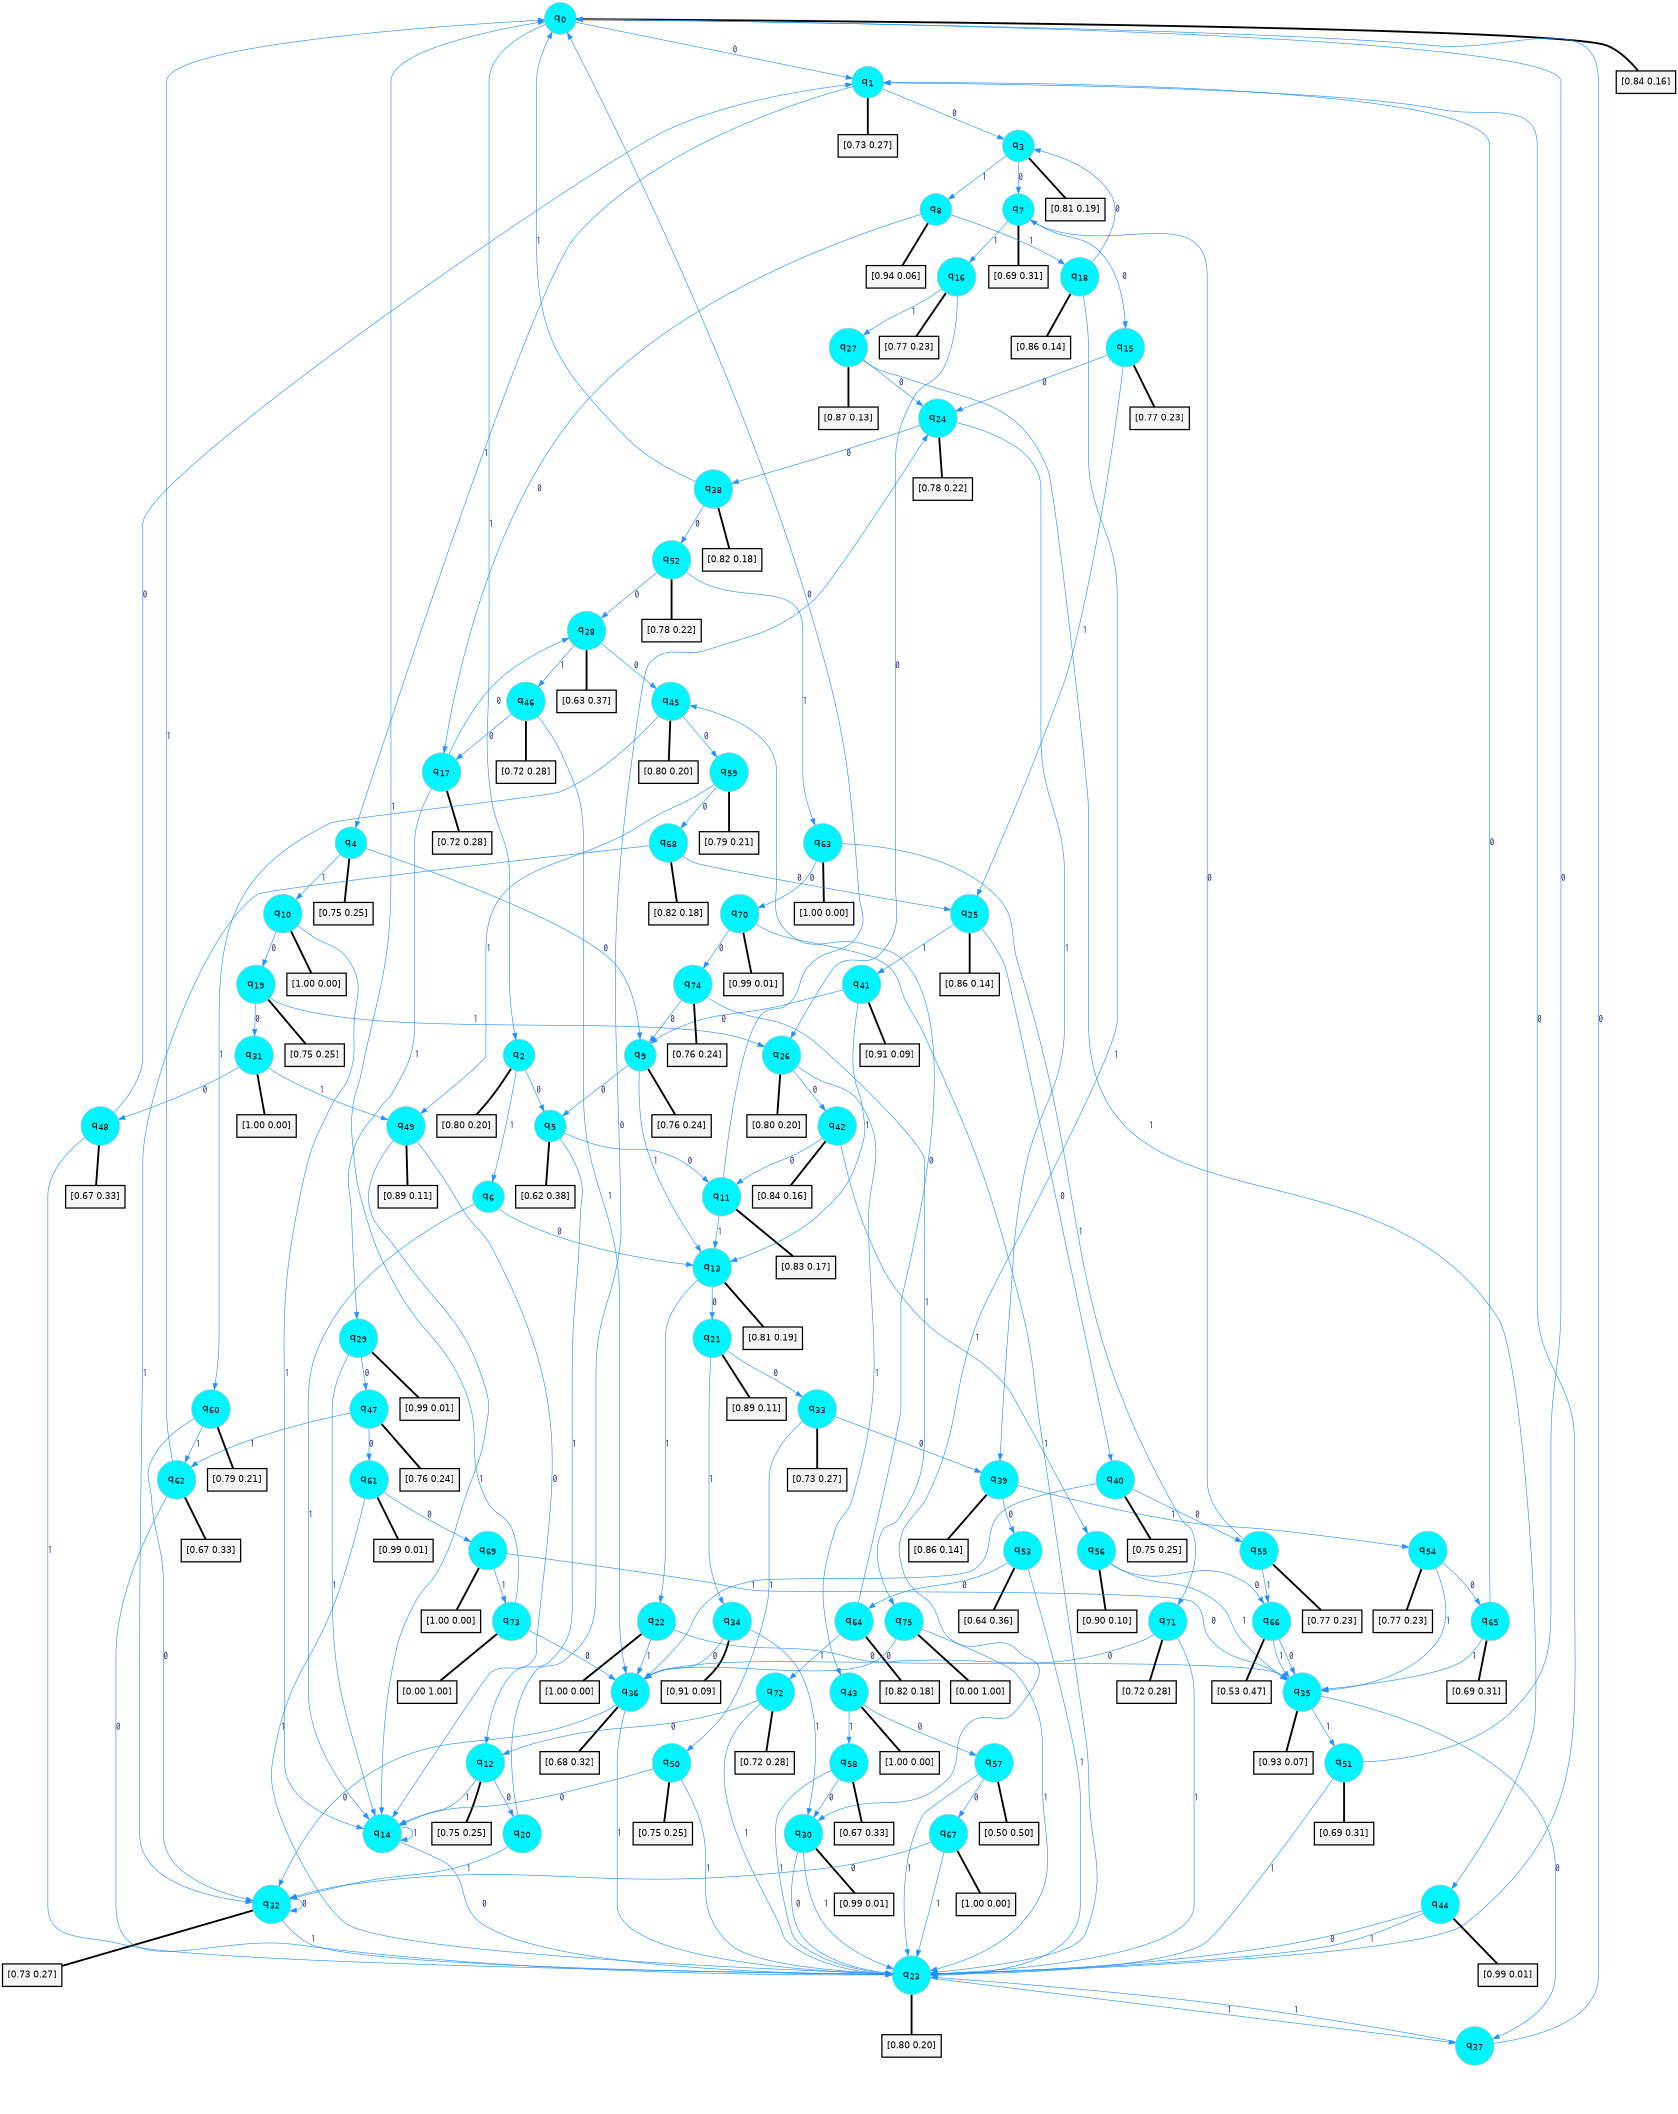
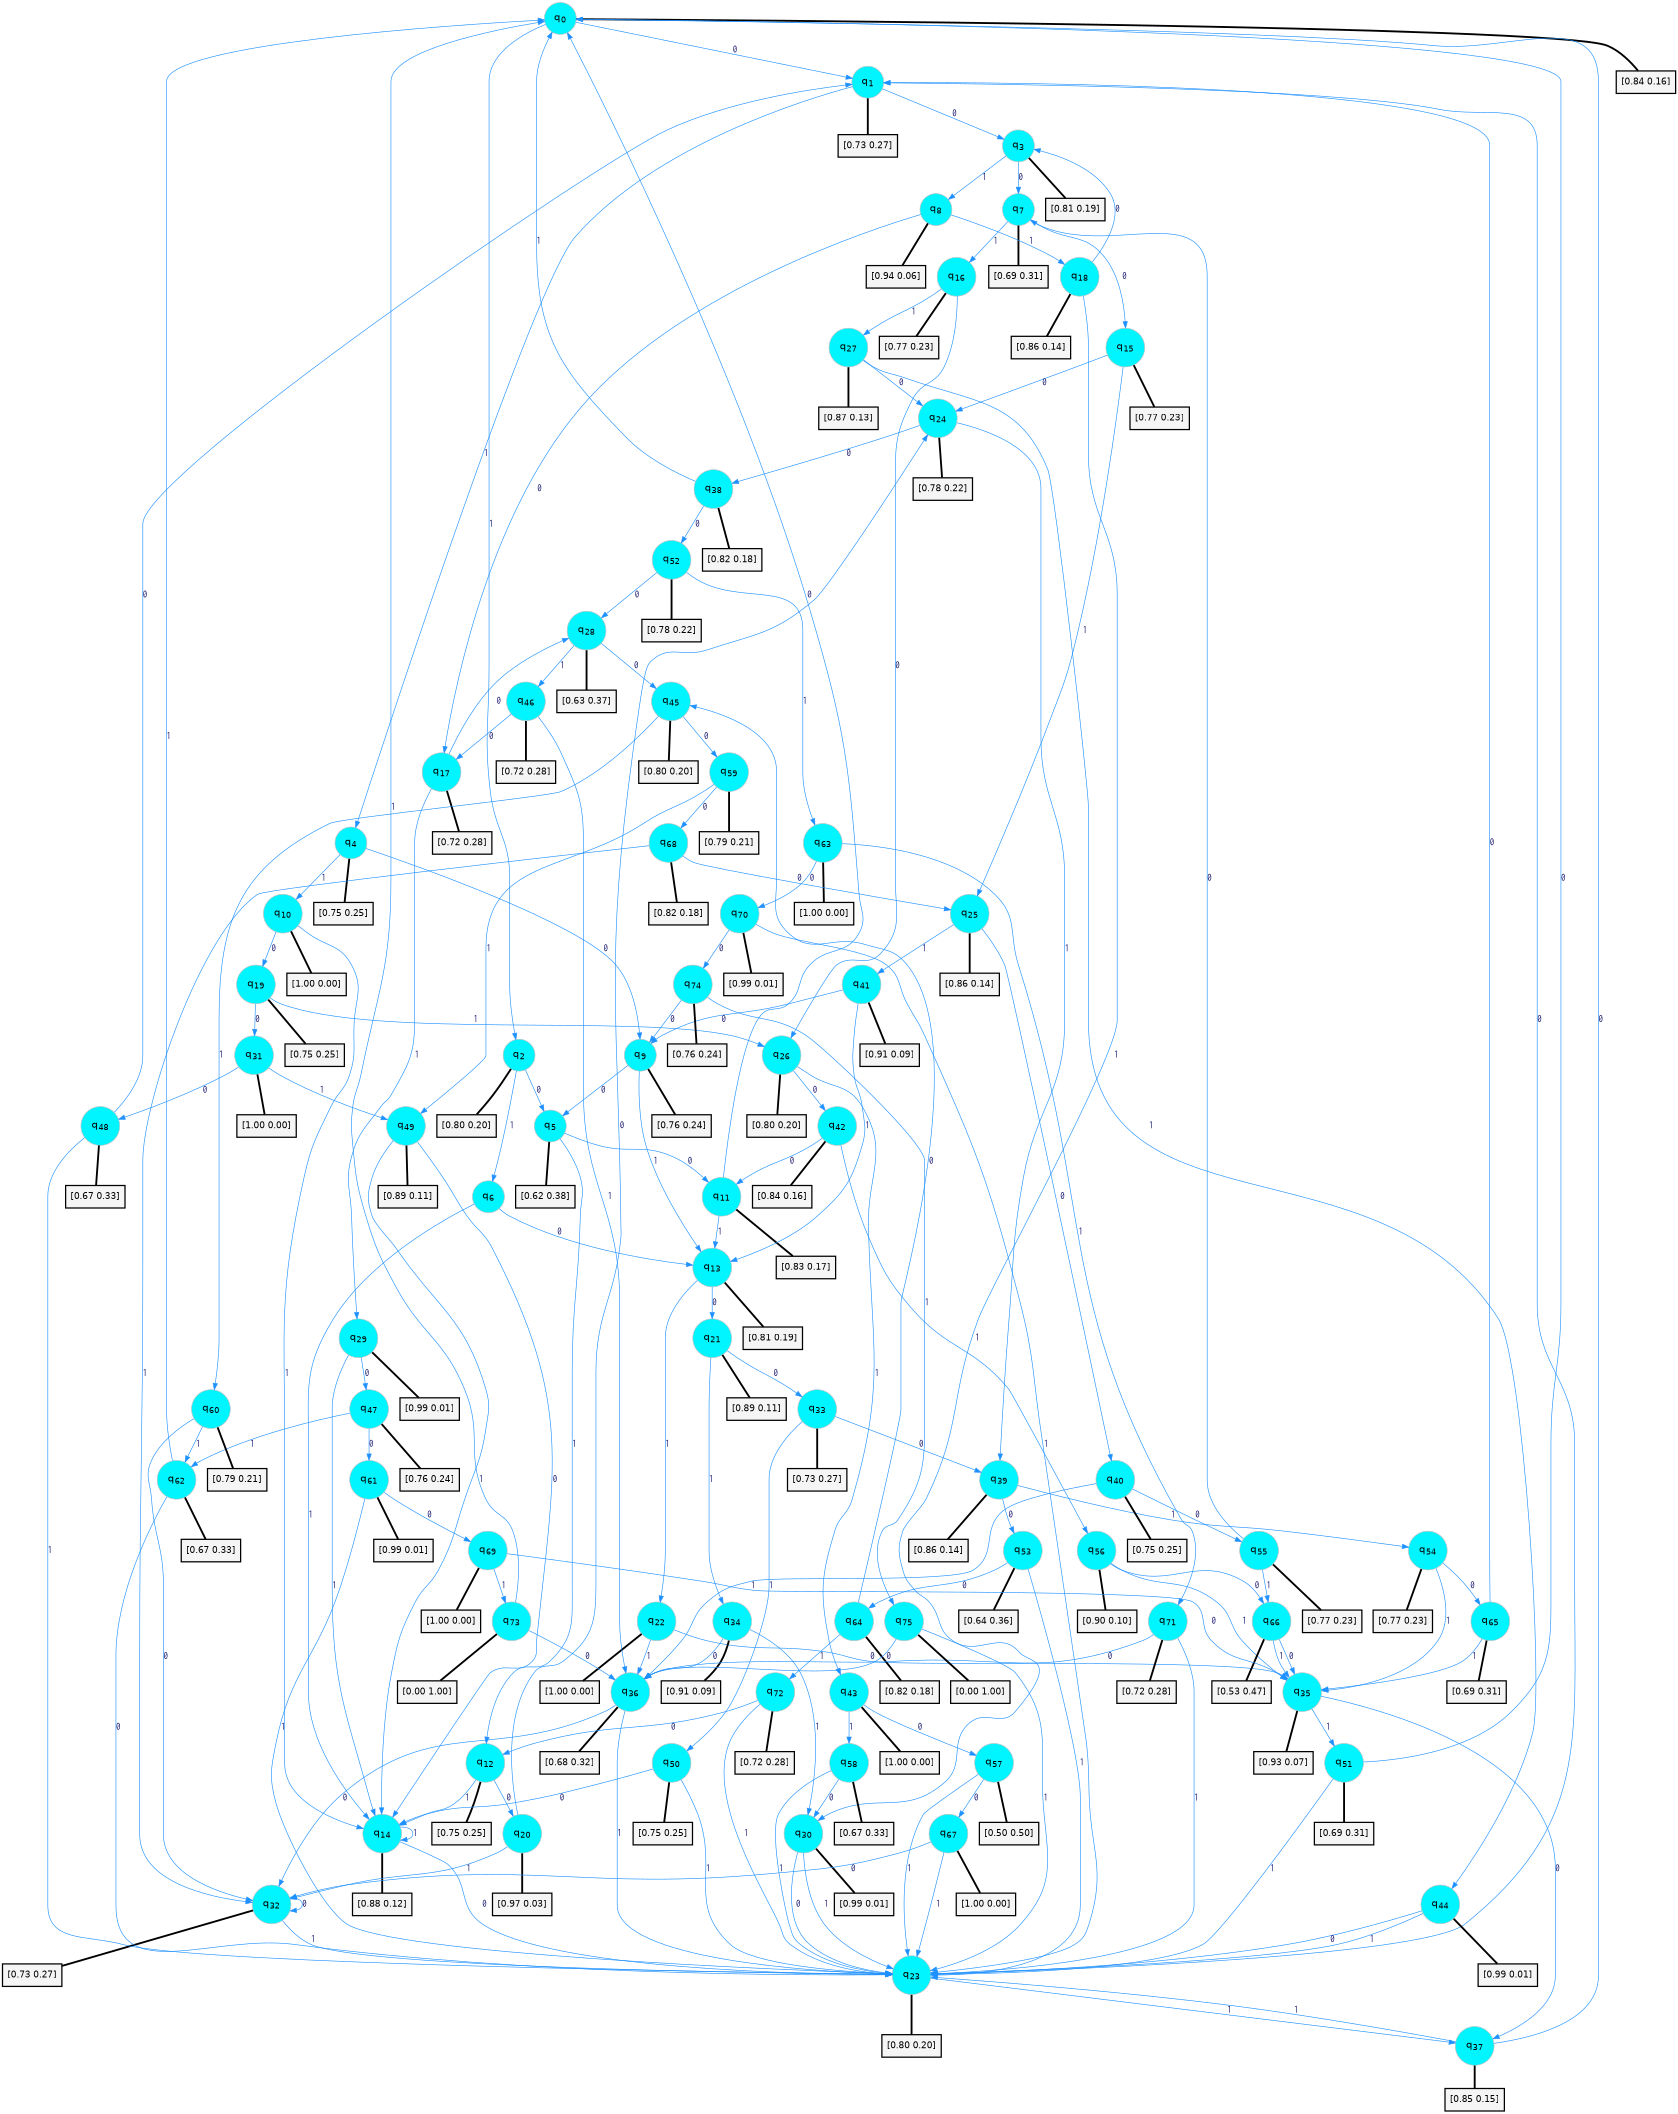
none -> (382, 1904)
none -> (522, 1904)
none -> (1475, 2100)
